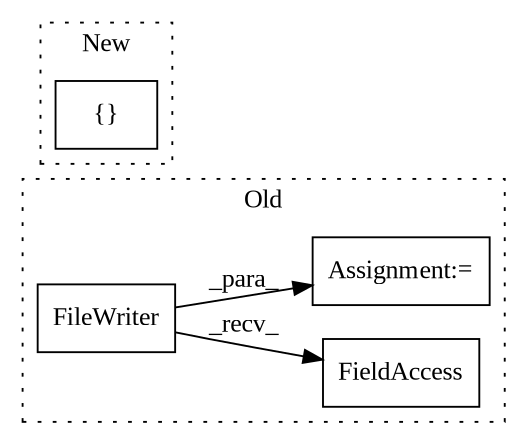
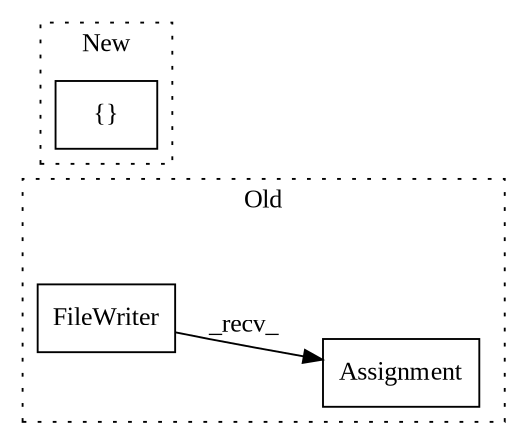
(401, 271) -> none
(401, 373) -> (401, 373)
